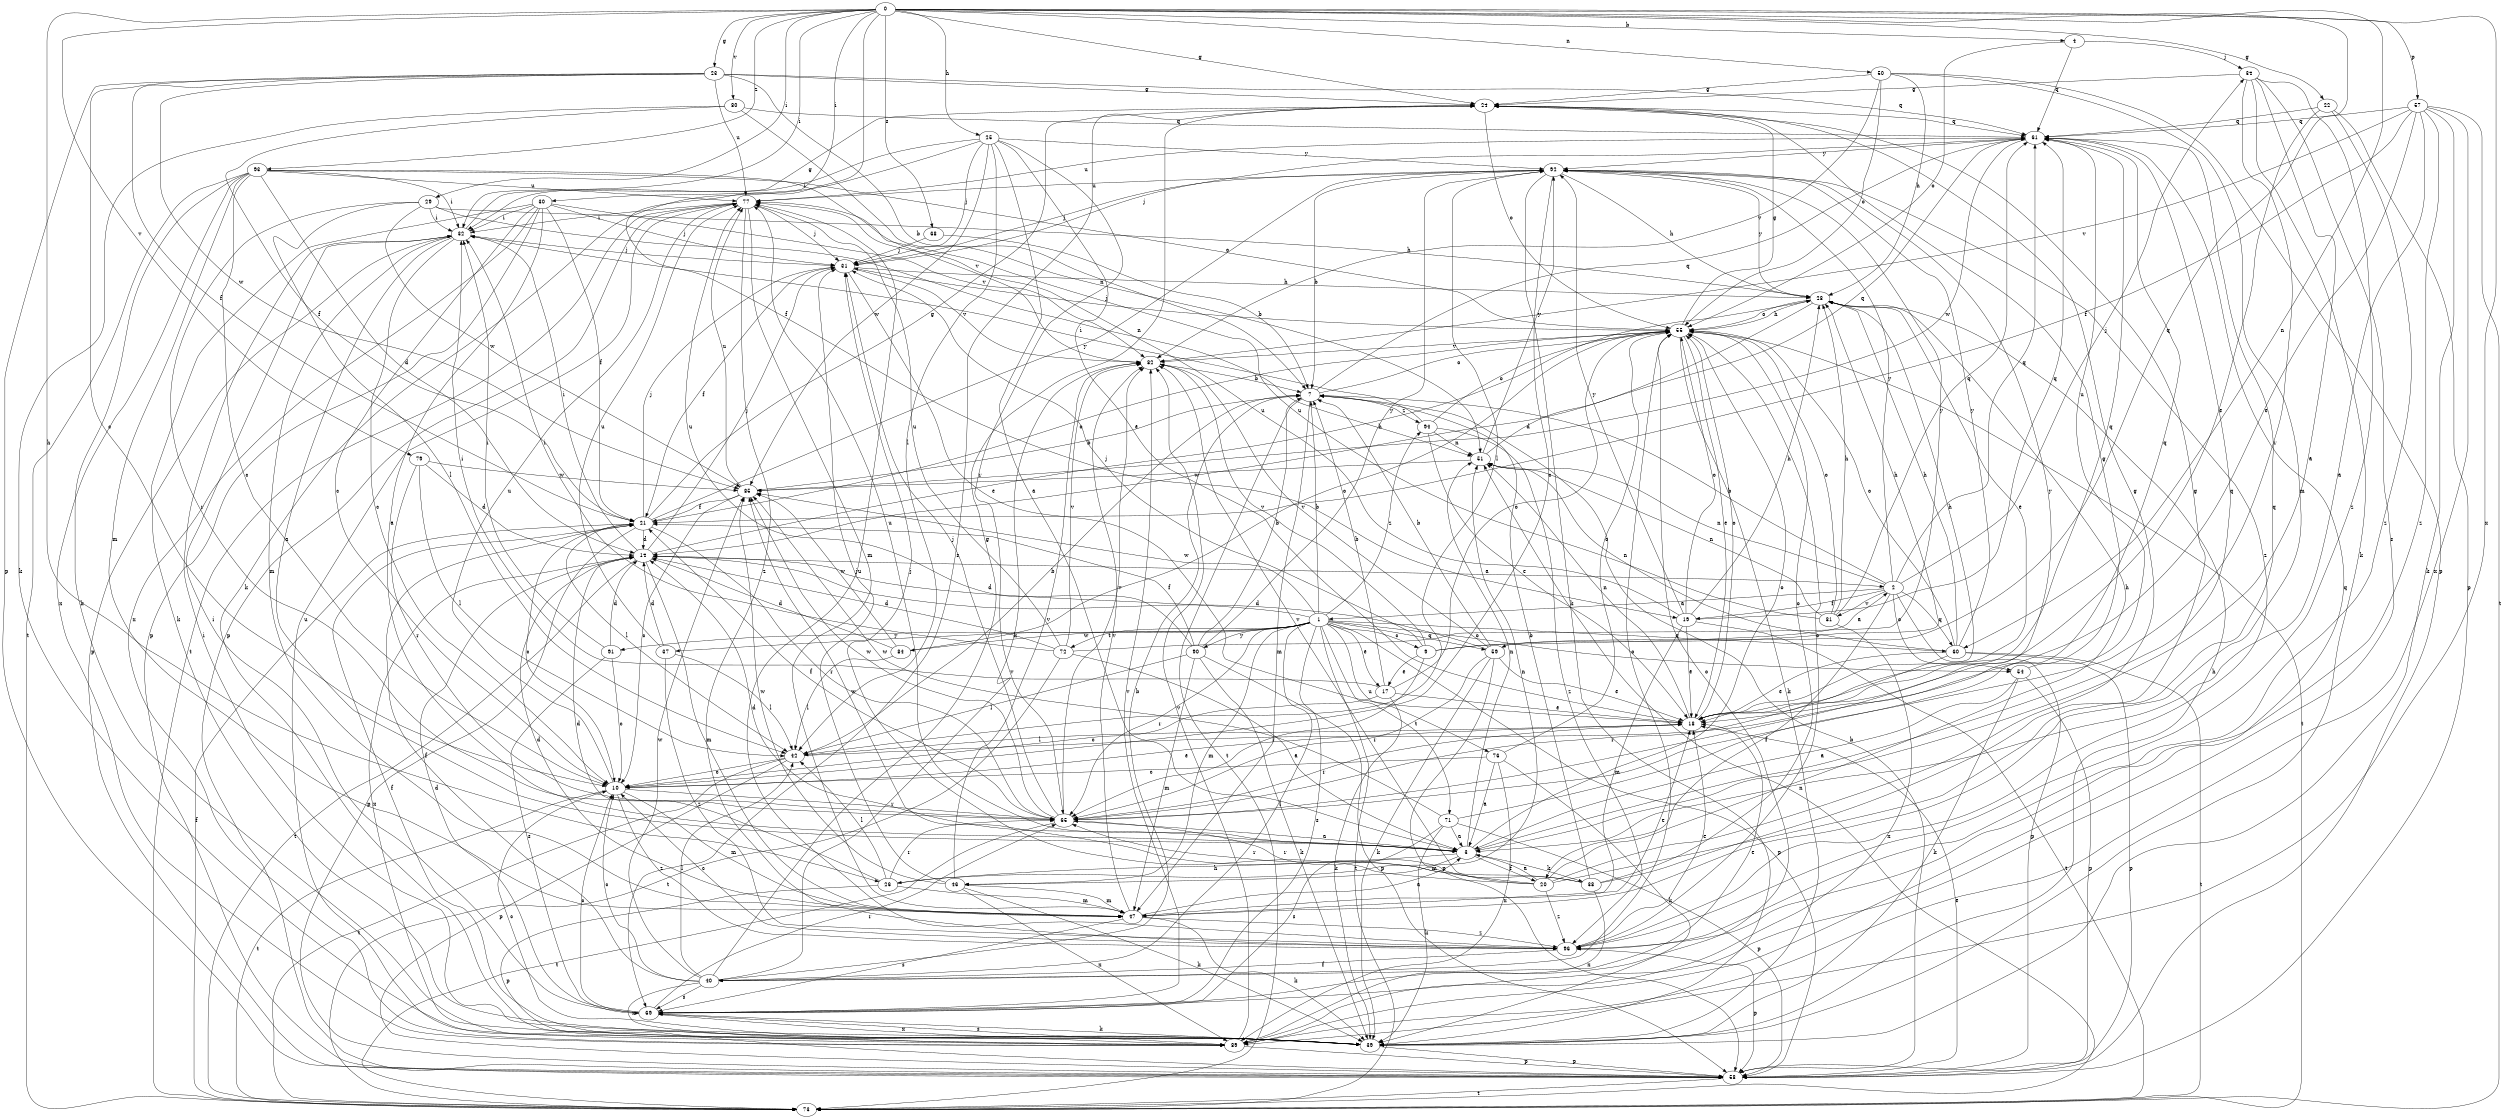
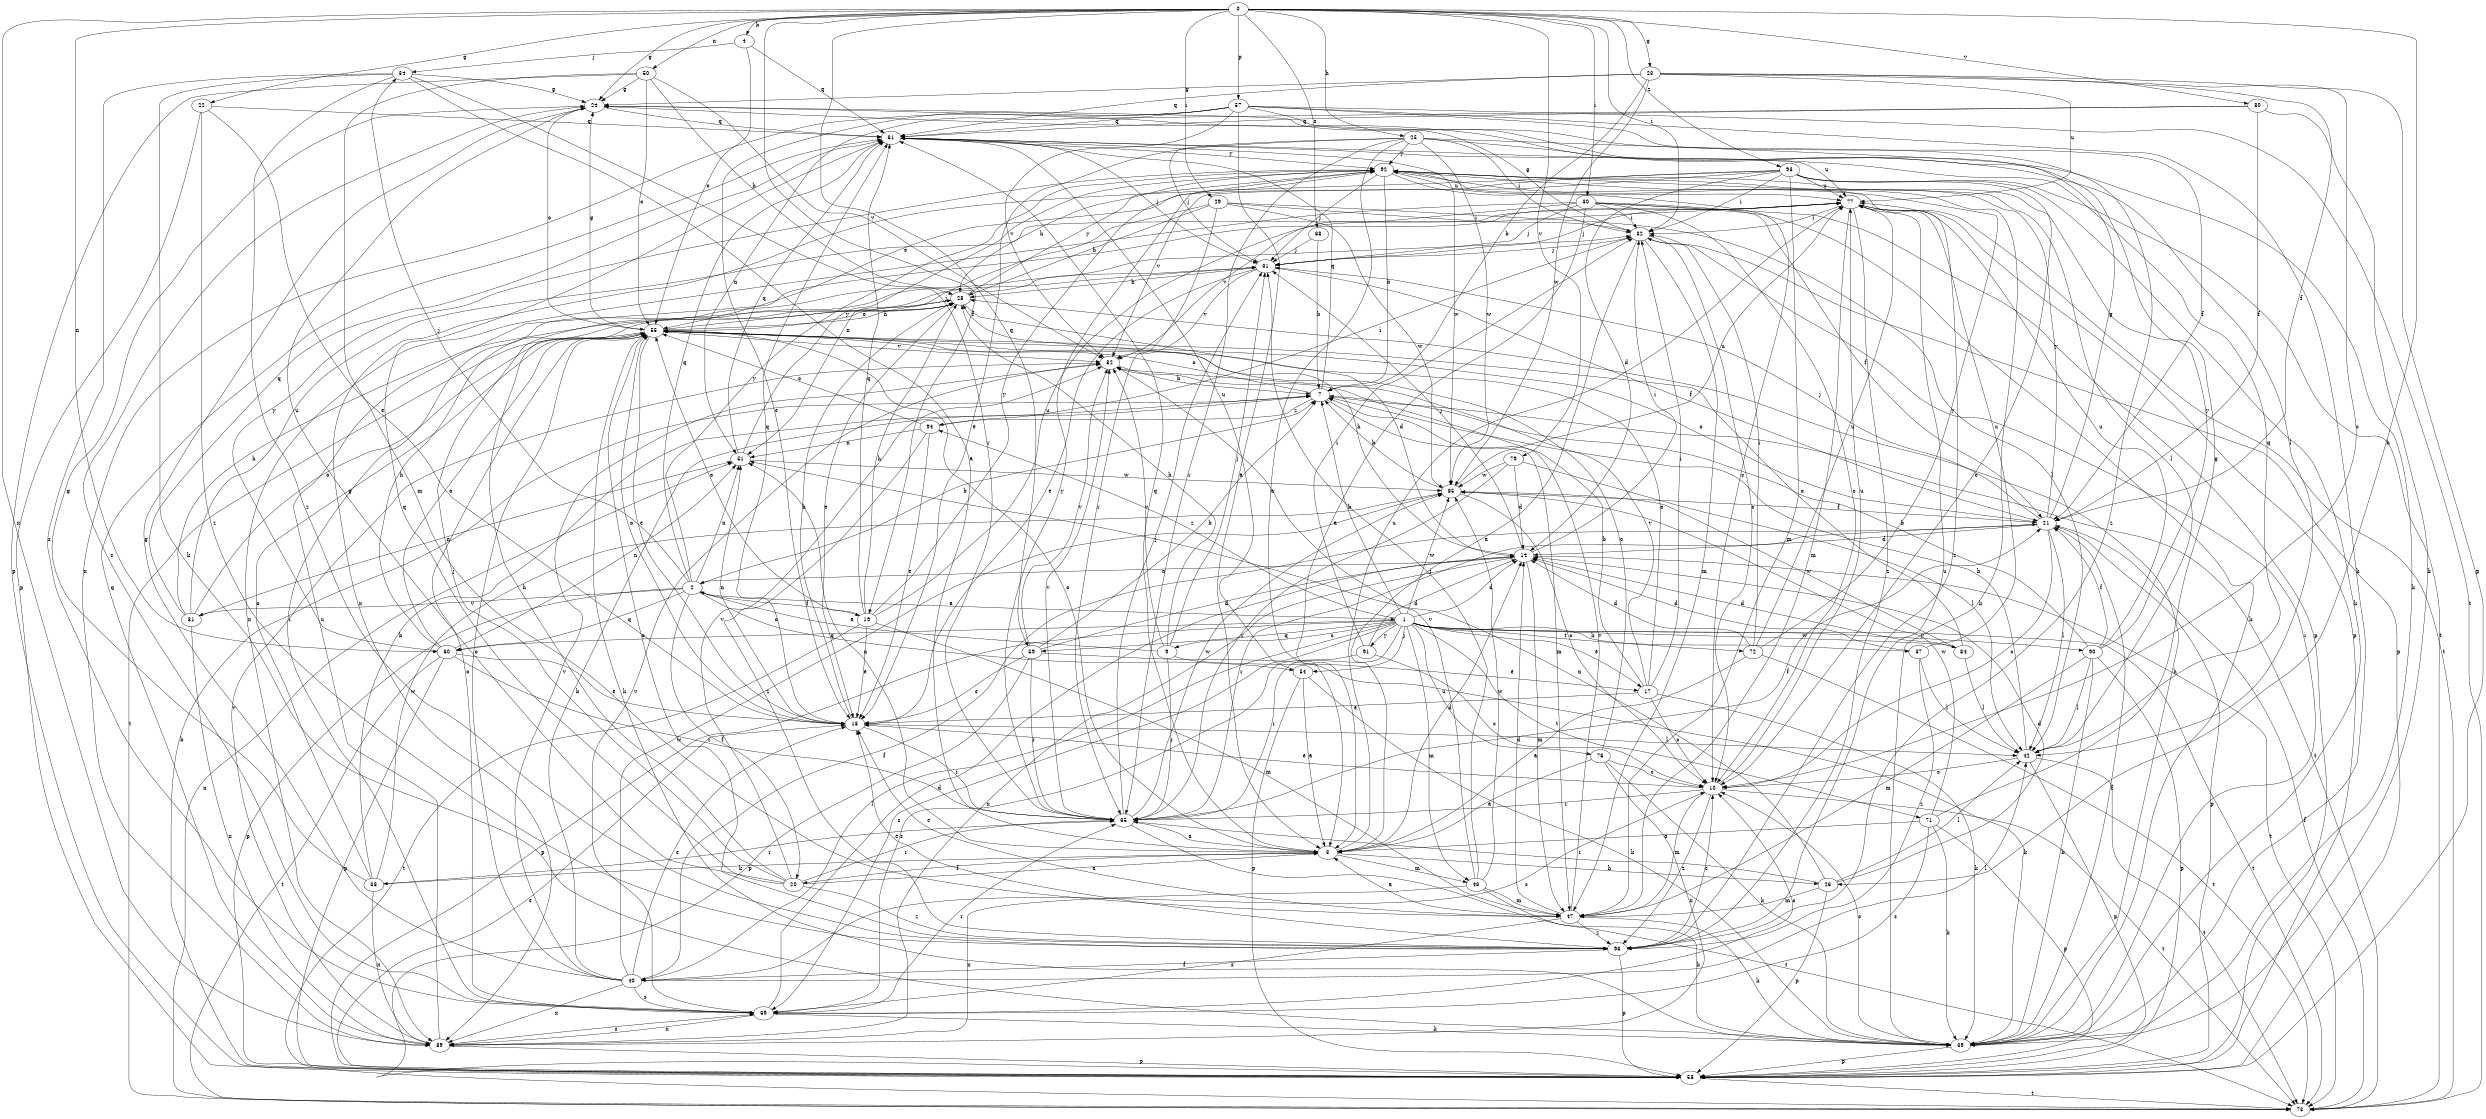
(1071, 488) -> (1470, 415)
(1477, 636) -> (1404, 636)
